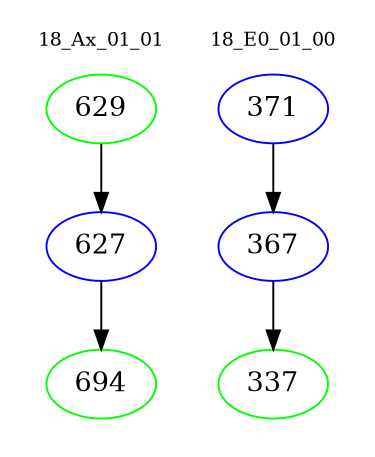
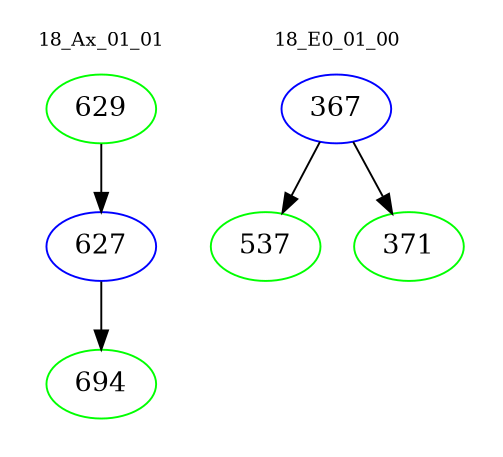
(273, 109) -> (409, 247)
(273, 168) -> (368, 169)
(273, 384) -> (266, 247)
